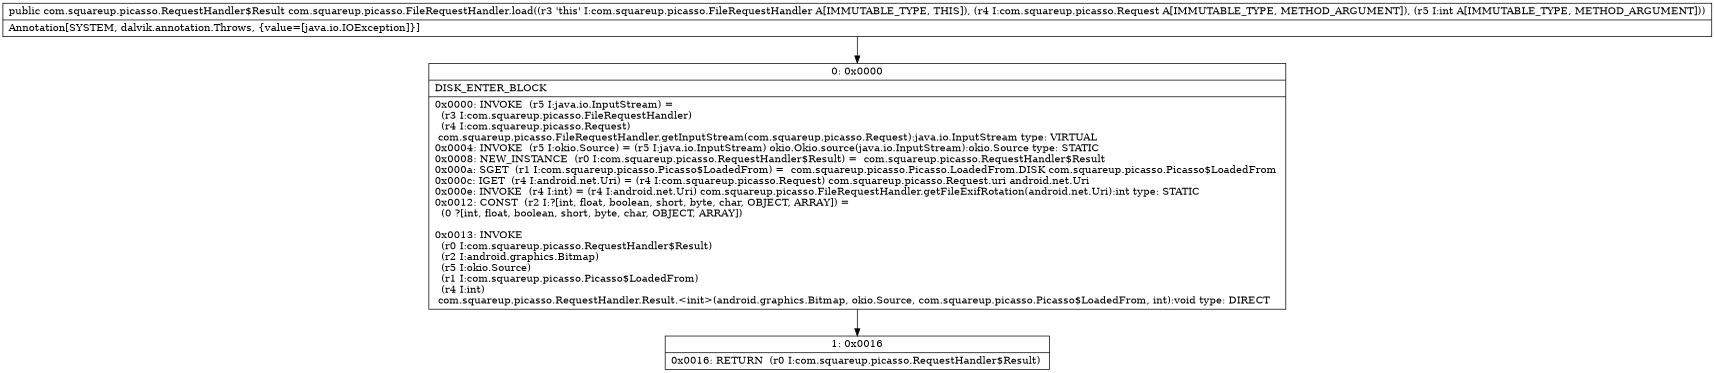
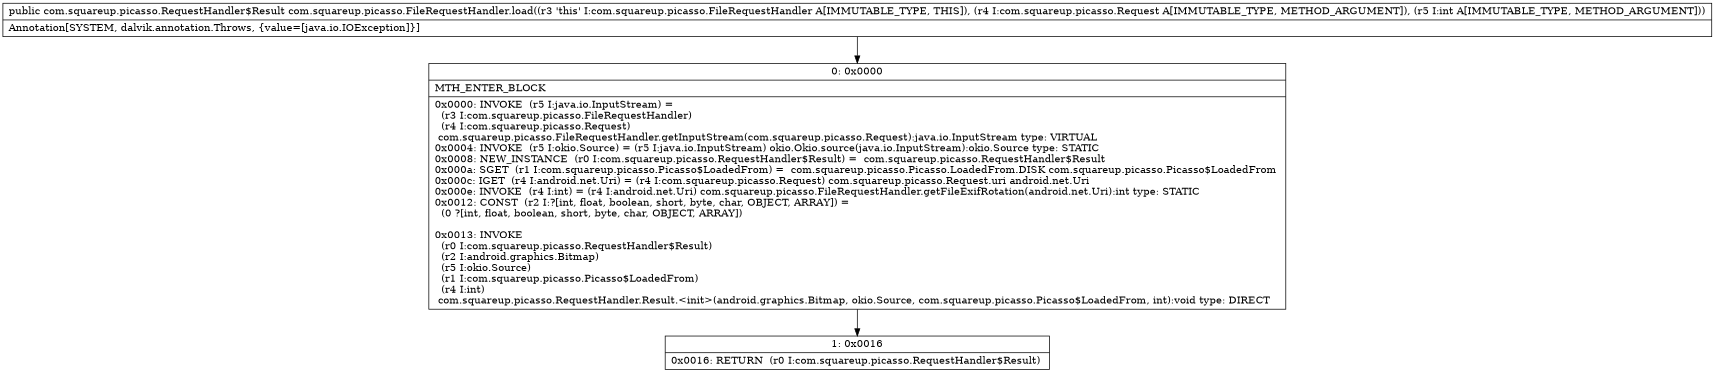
(491, 88) -> (490, 88)
